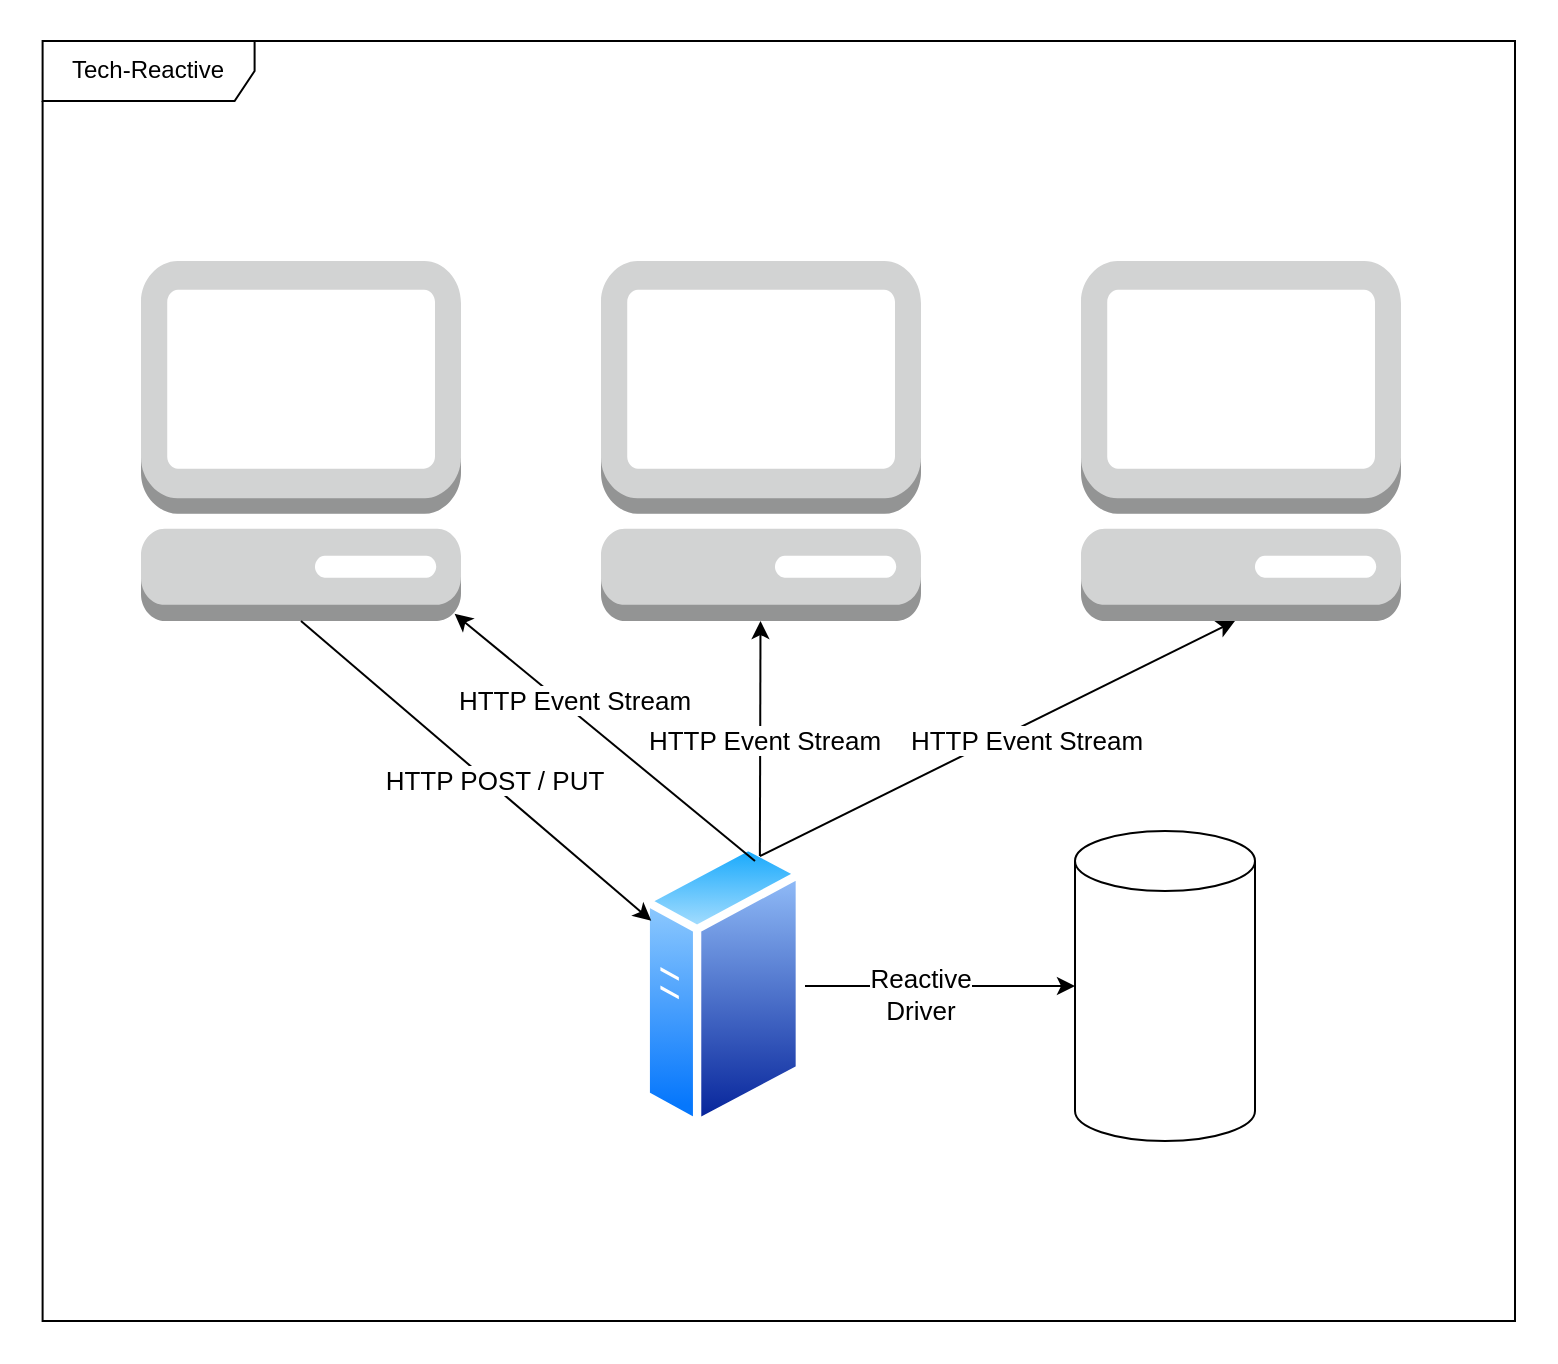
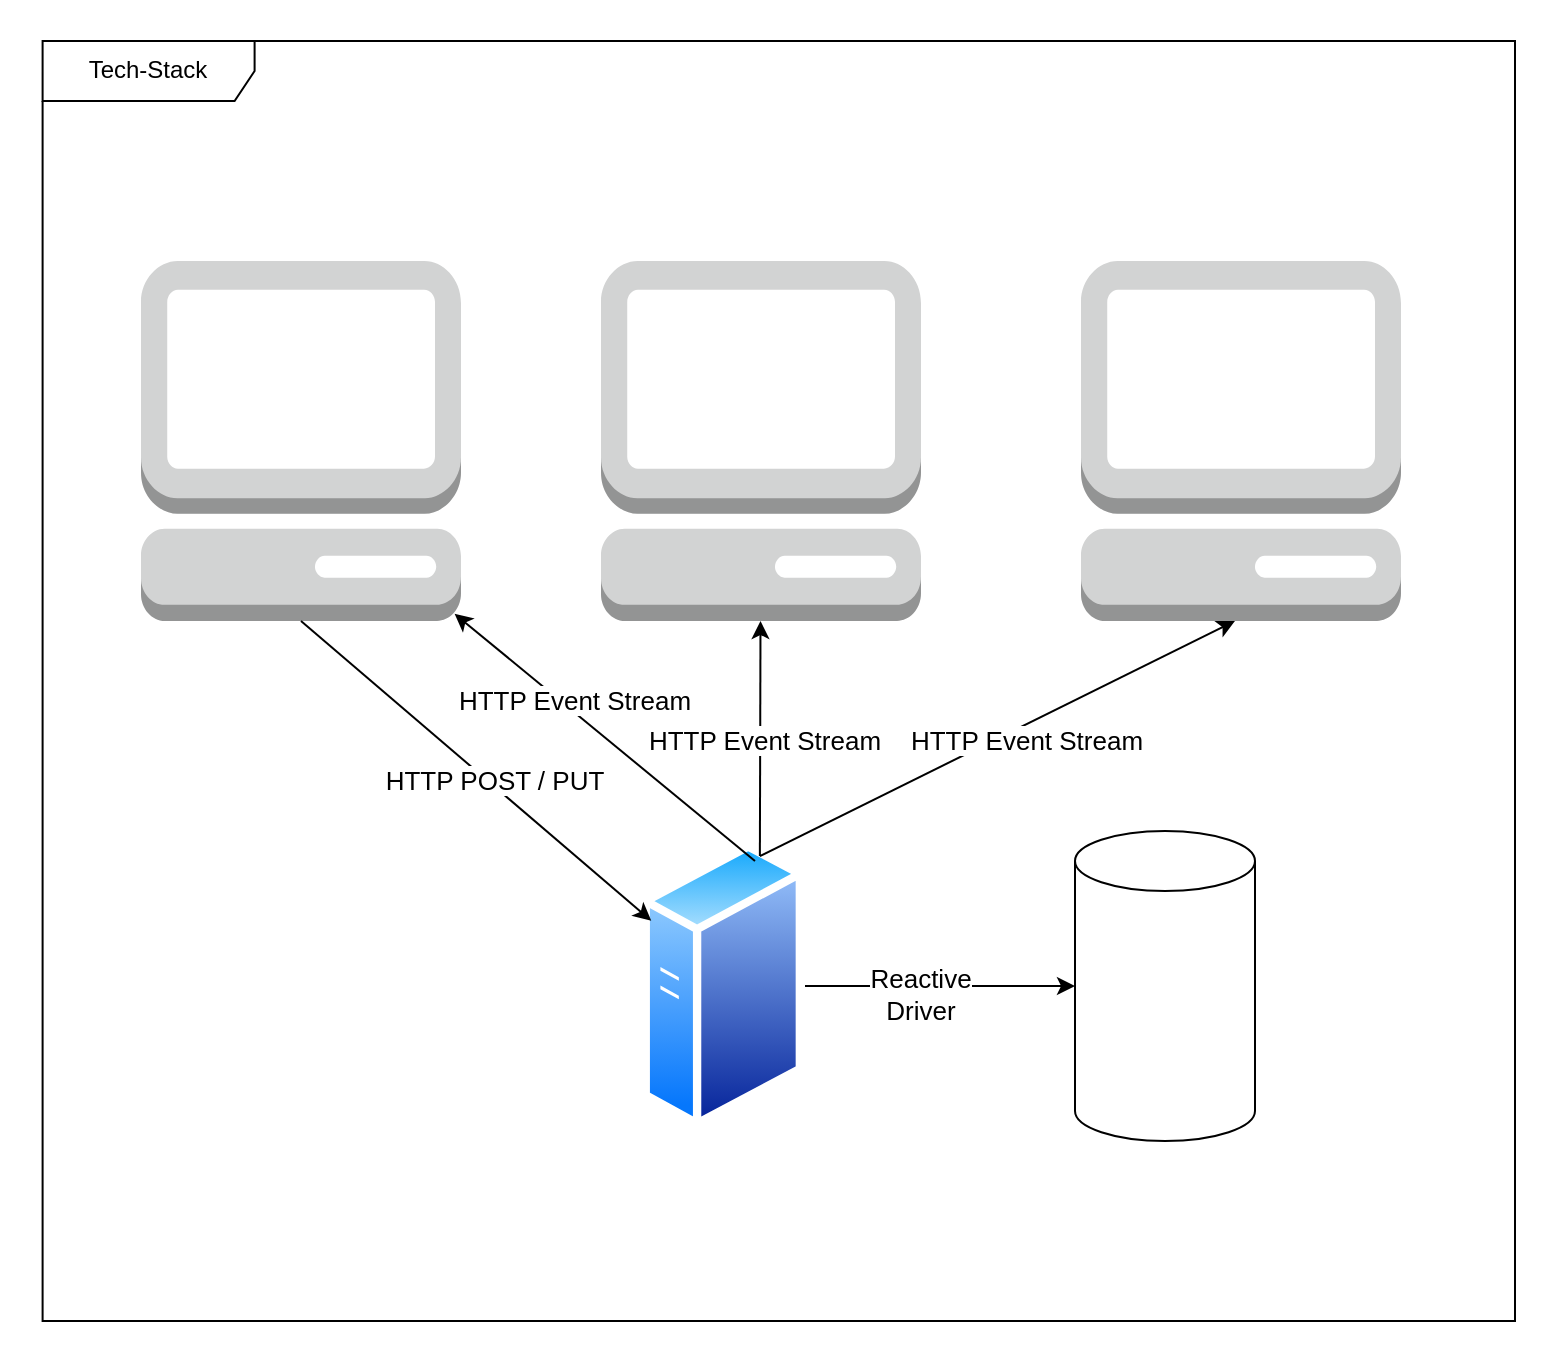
(149, 71) -> (149, 71)
